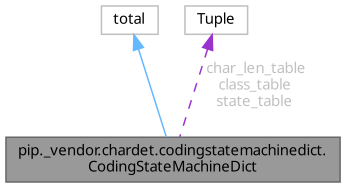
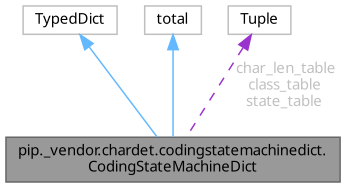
none -> (70, 20)
